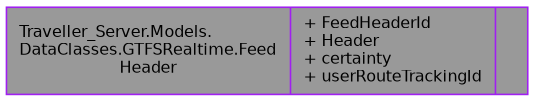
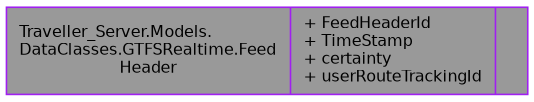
(341, 41) -> (358, 41)
